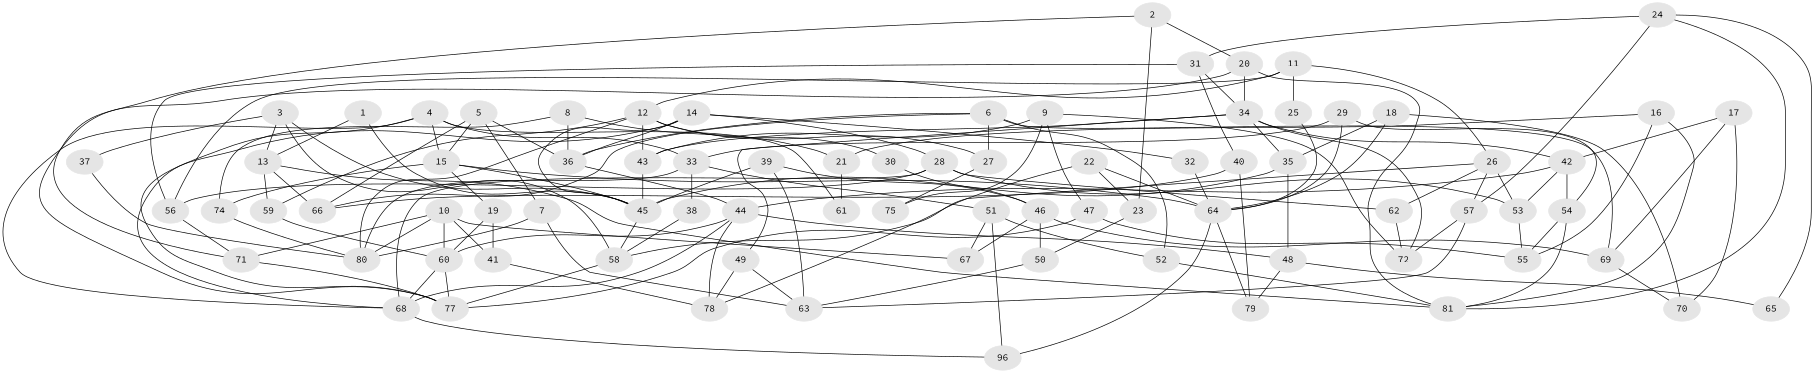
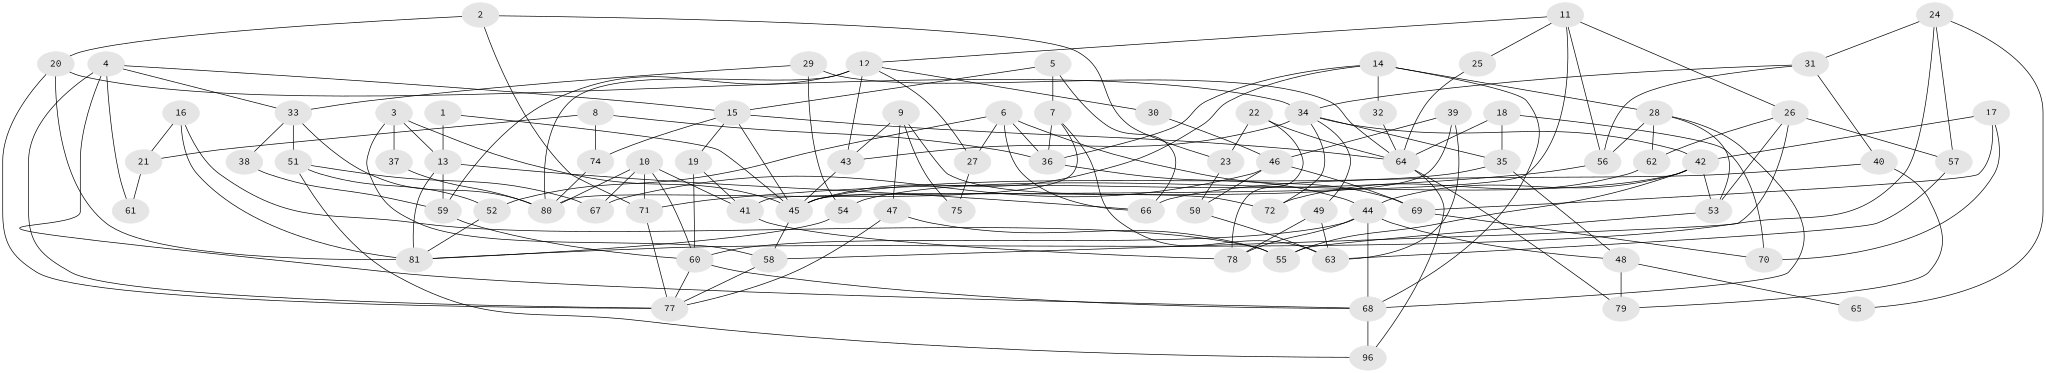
(523, 137) -> (1050, 139)
none -> (1222, 192)
(1545, 235) -> (1482, 216)
(1436, 236) -> none
(641, 243) -> (341, 190)
